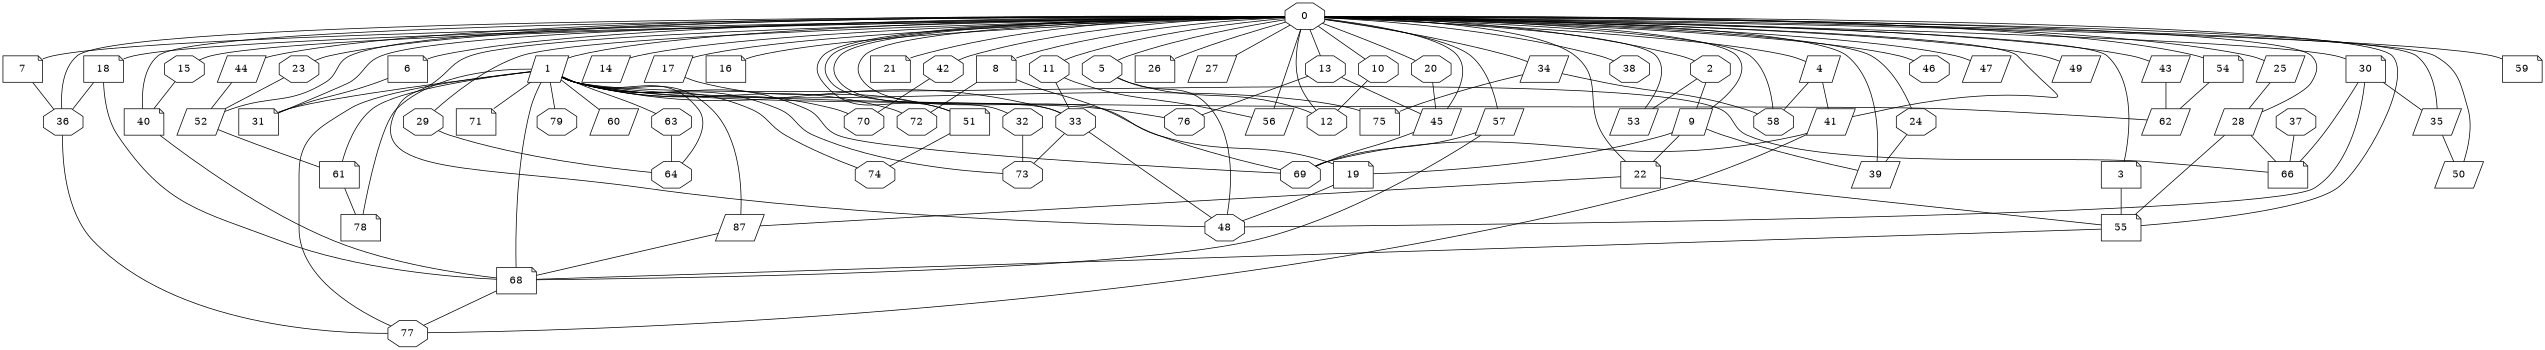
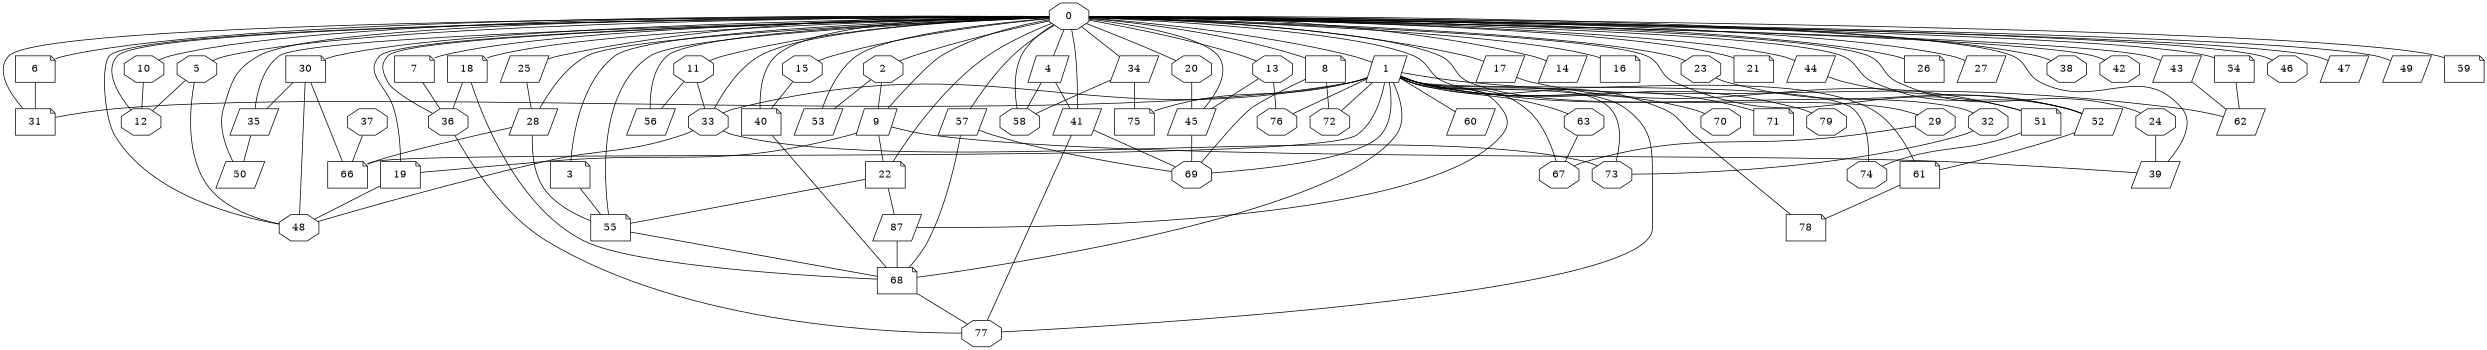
(904, 95) -> none
(672, 175) -> (1559, 175)
